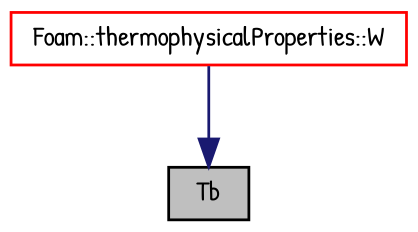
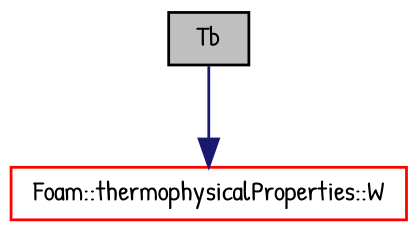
(209, 102) -> (209, 102)
